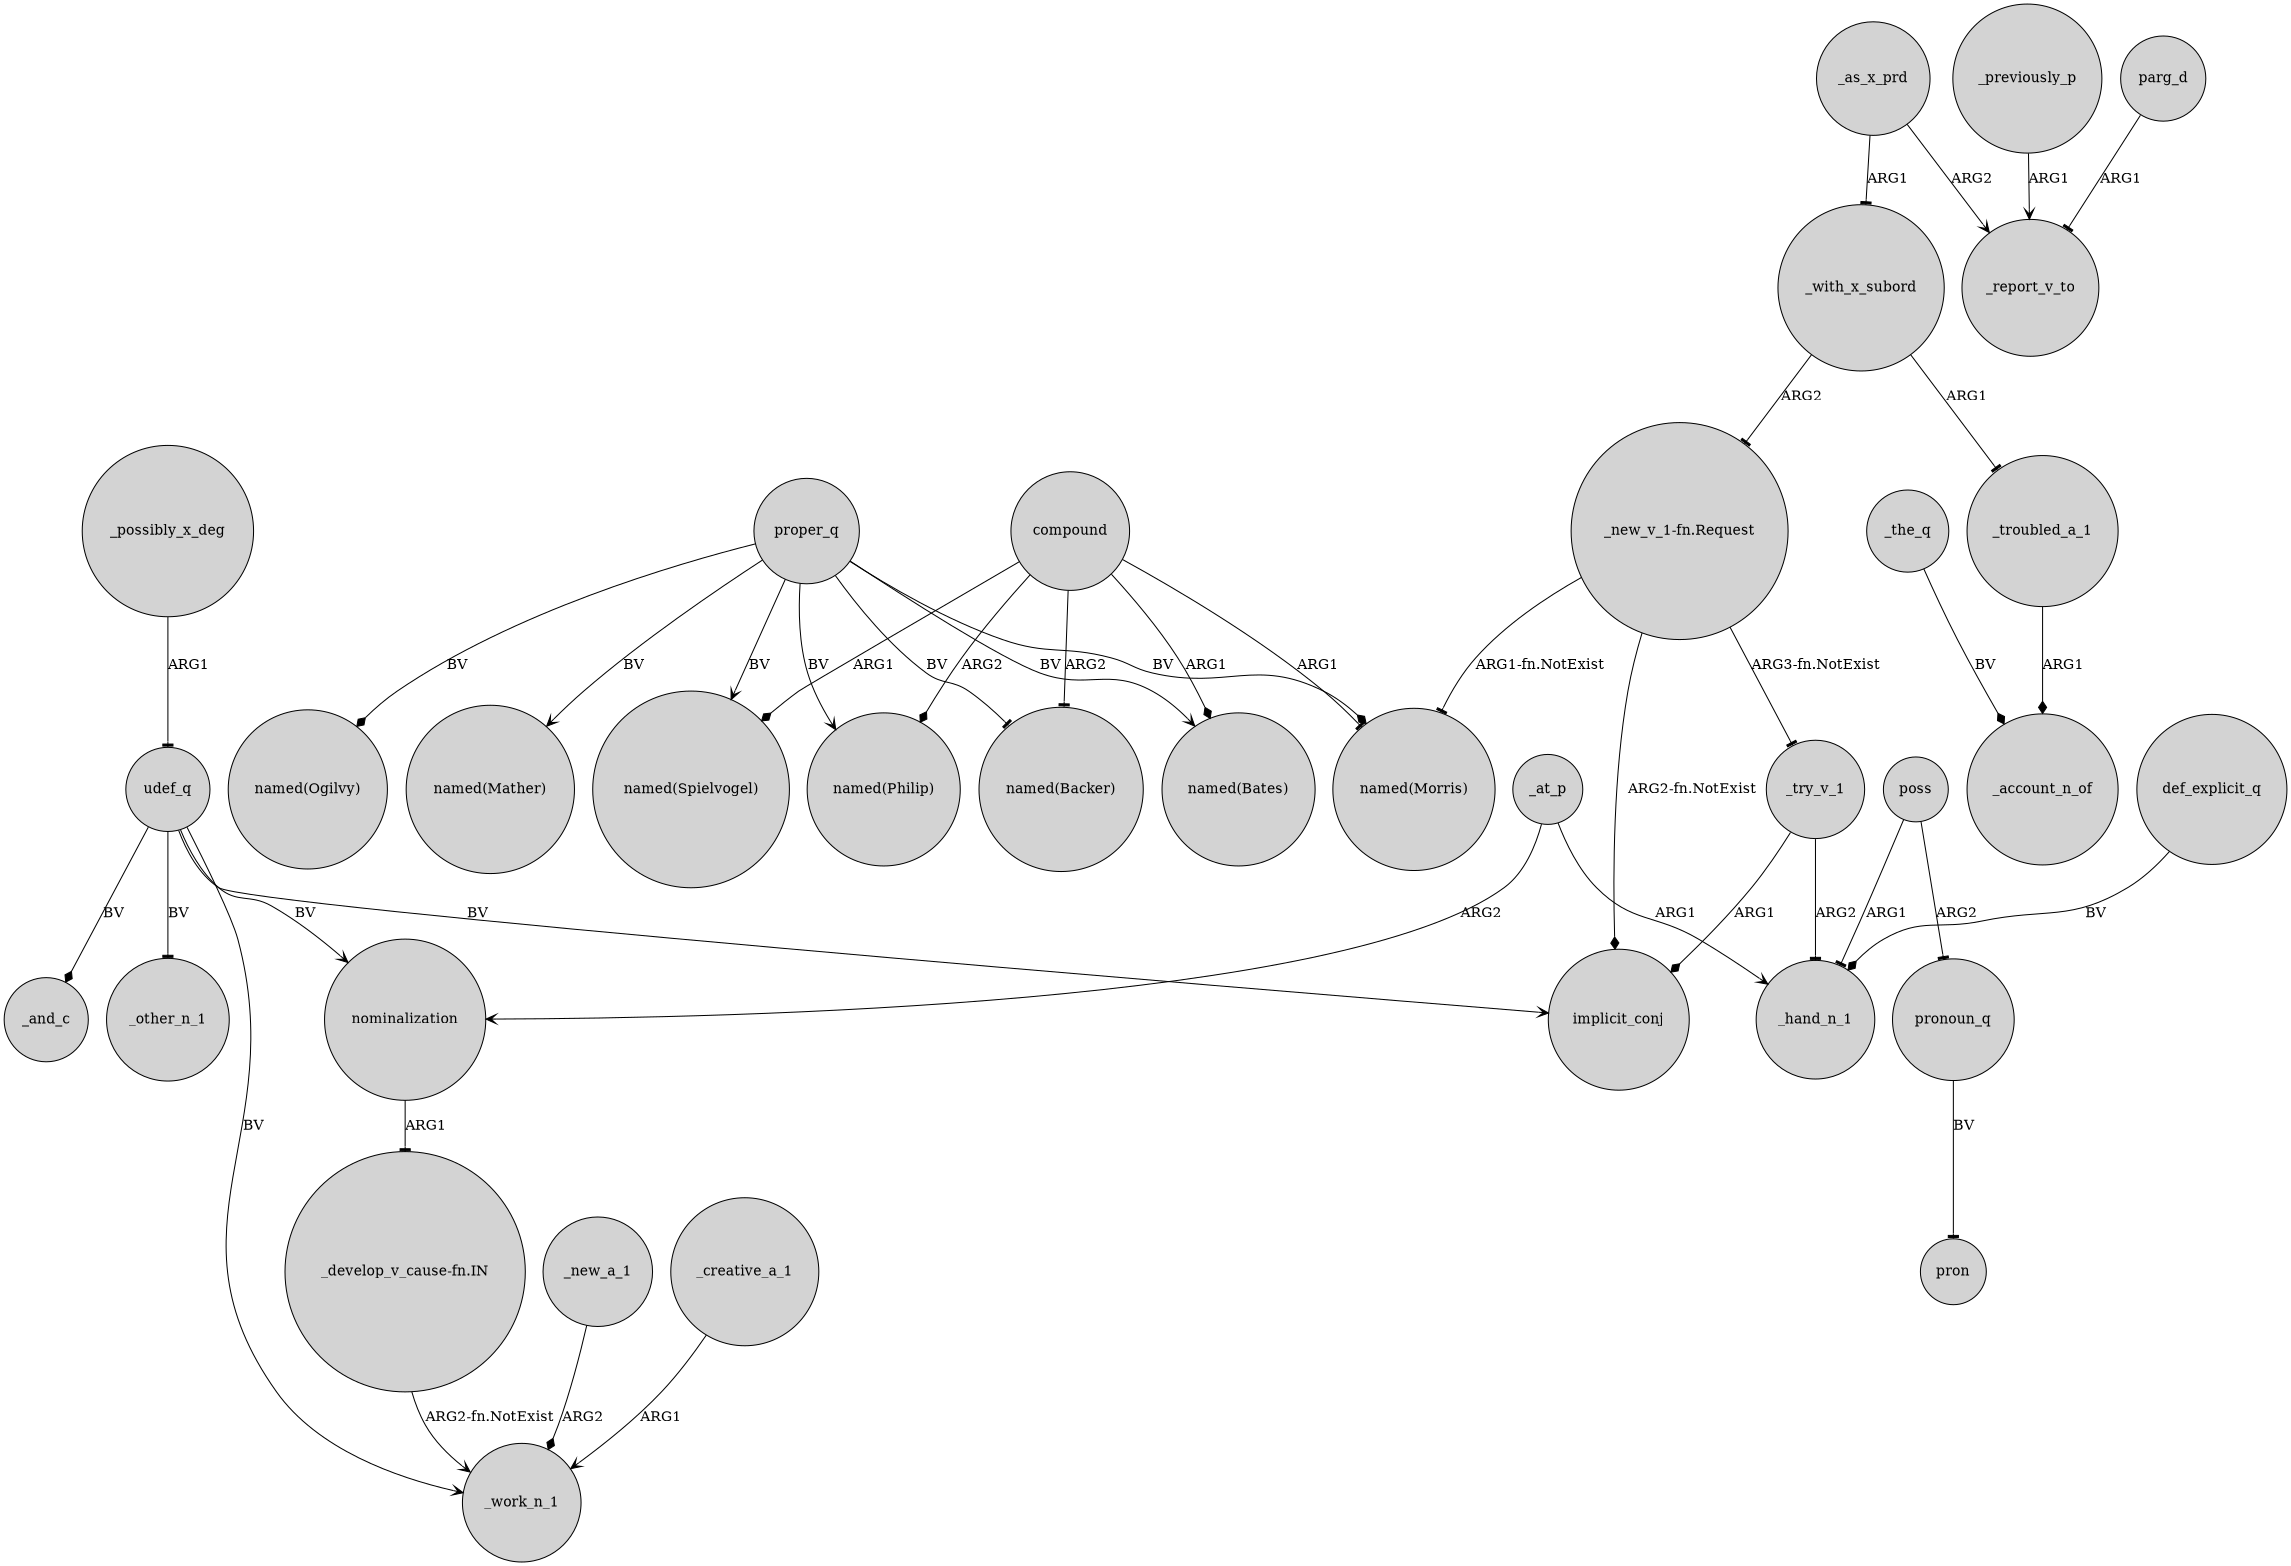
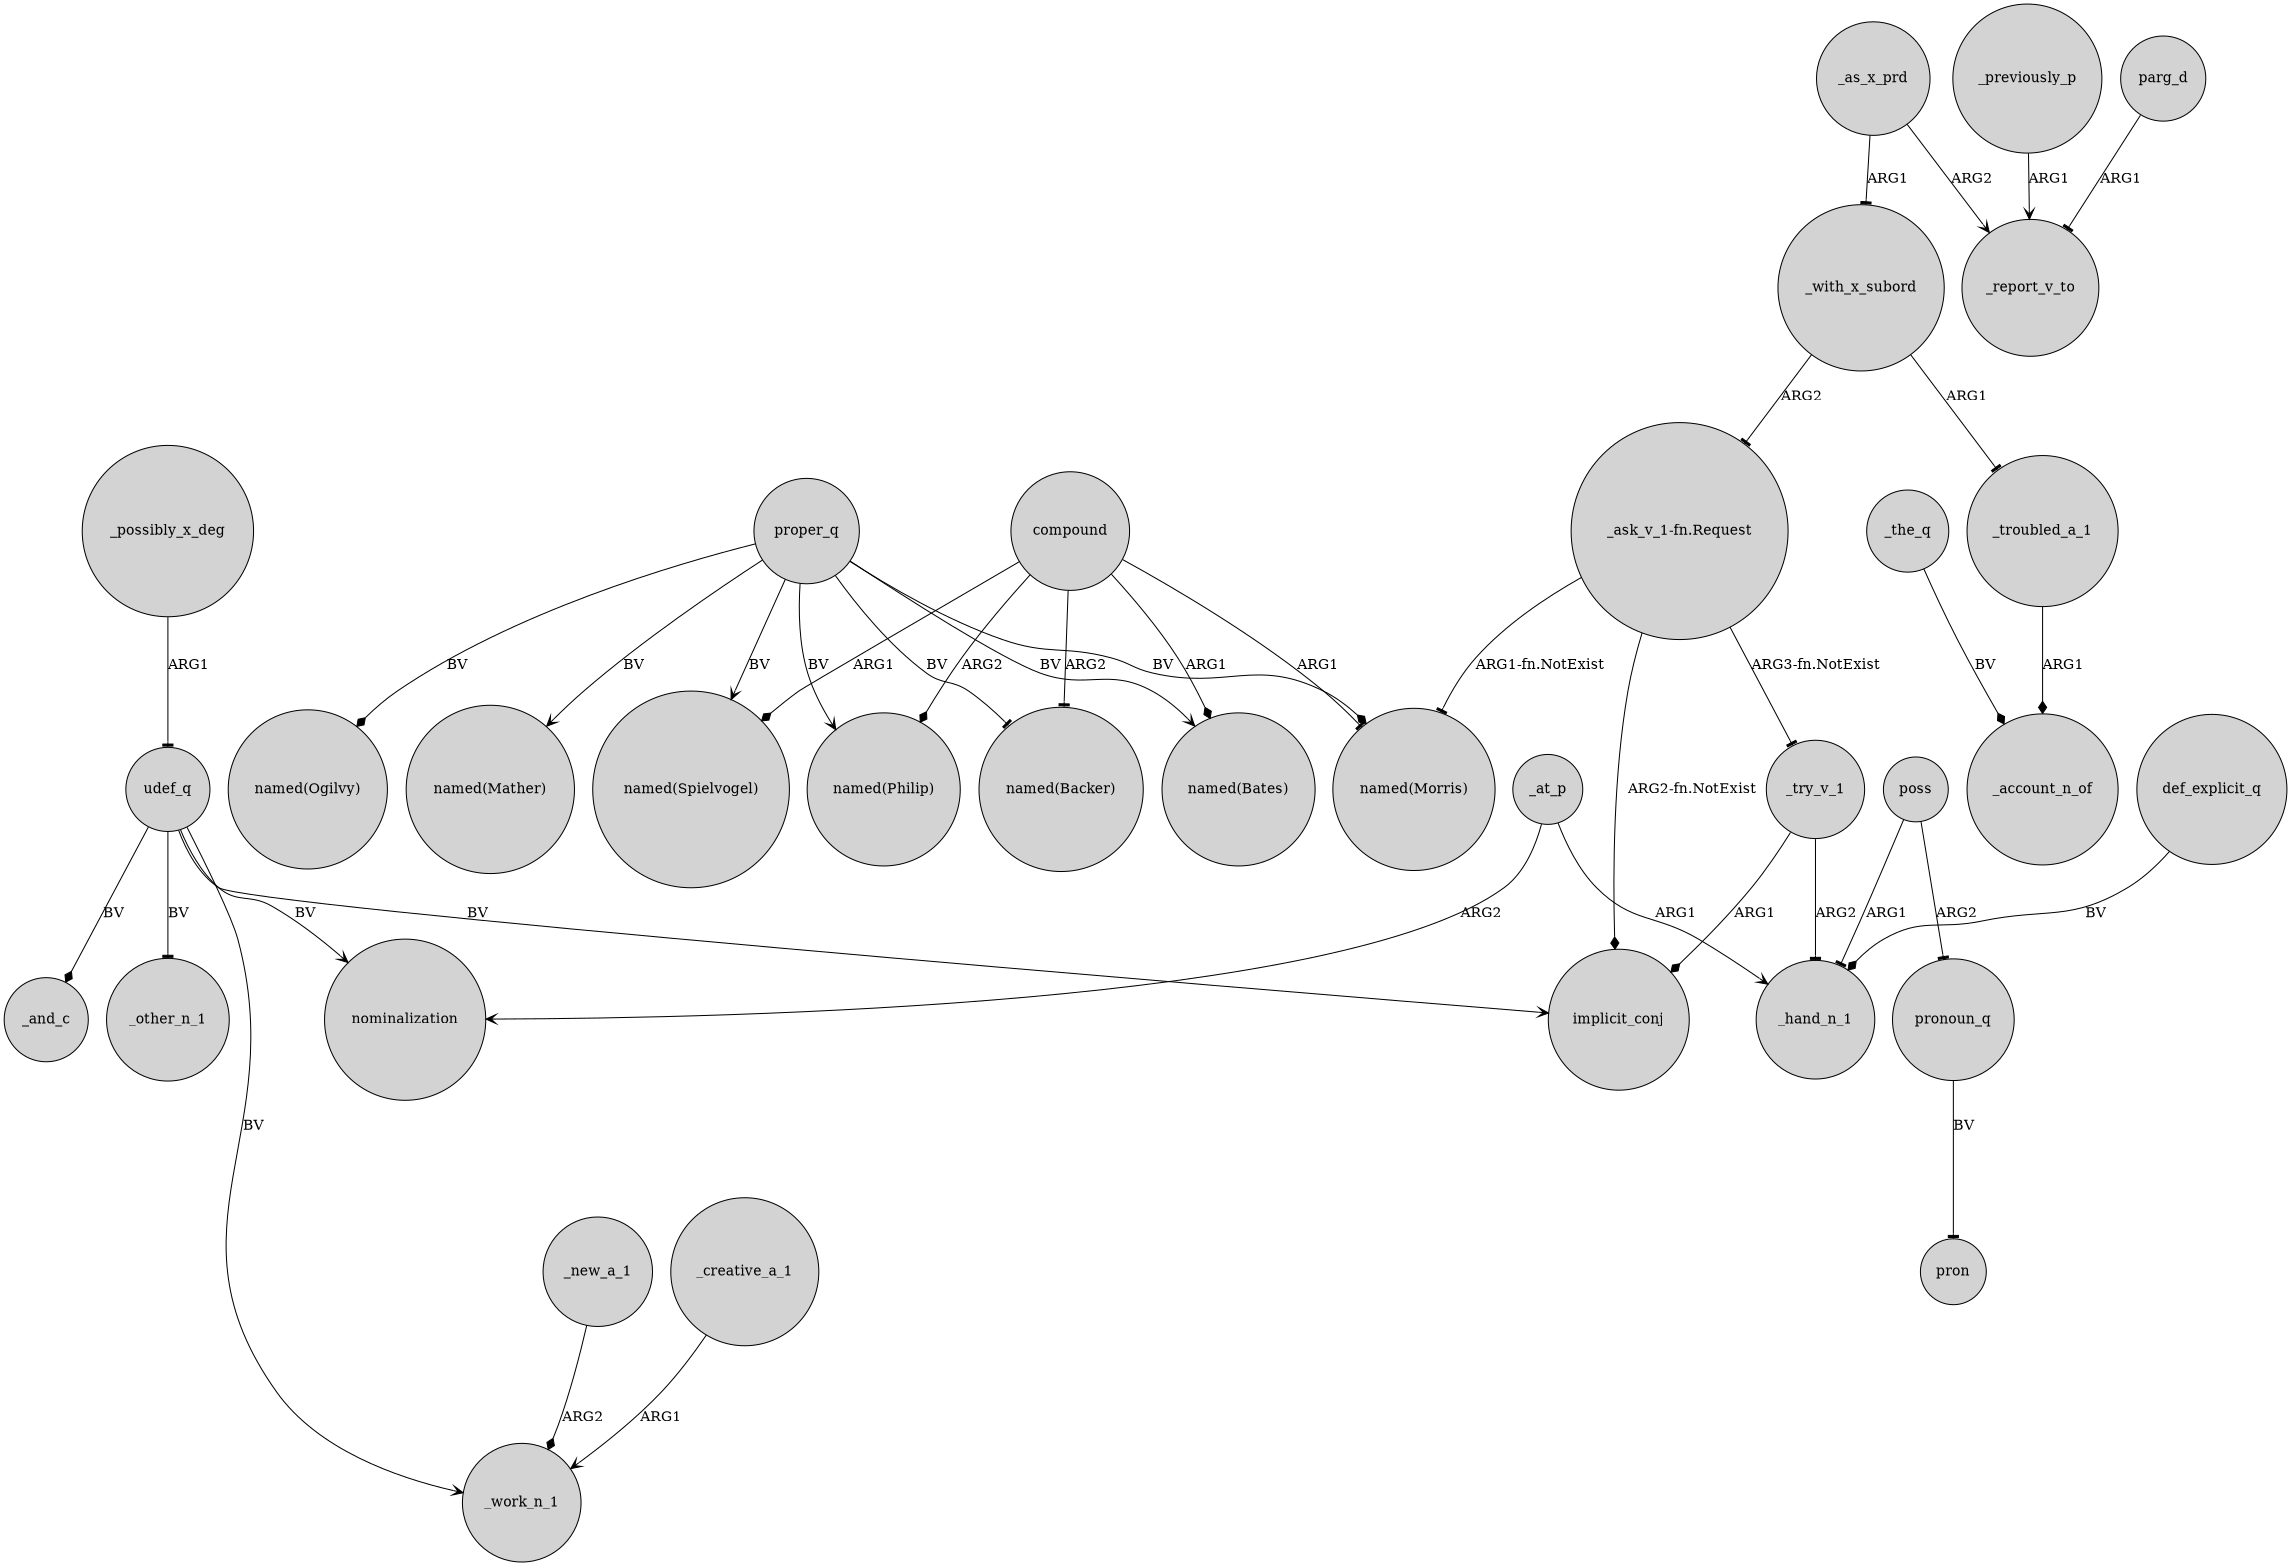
(1680, 531) -> (1680, 531)
(405, 1272) -> none
